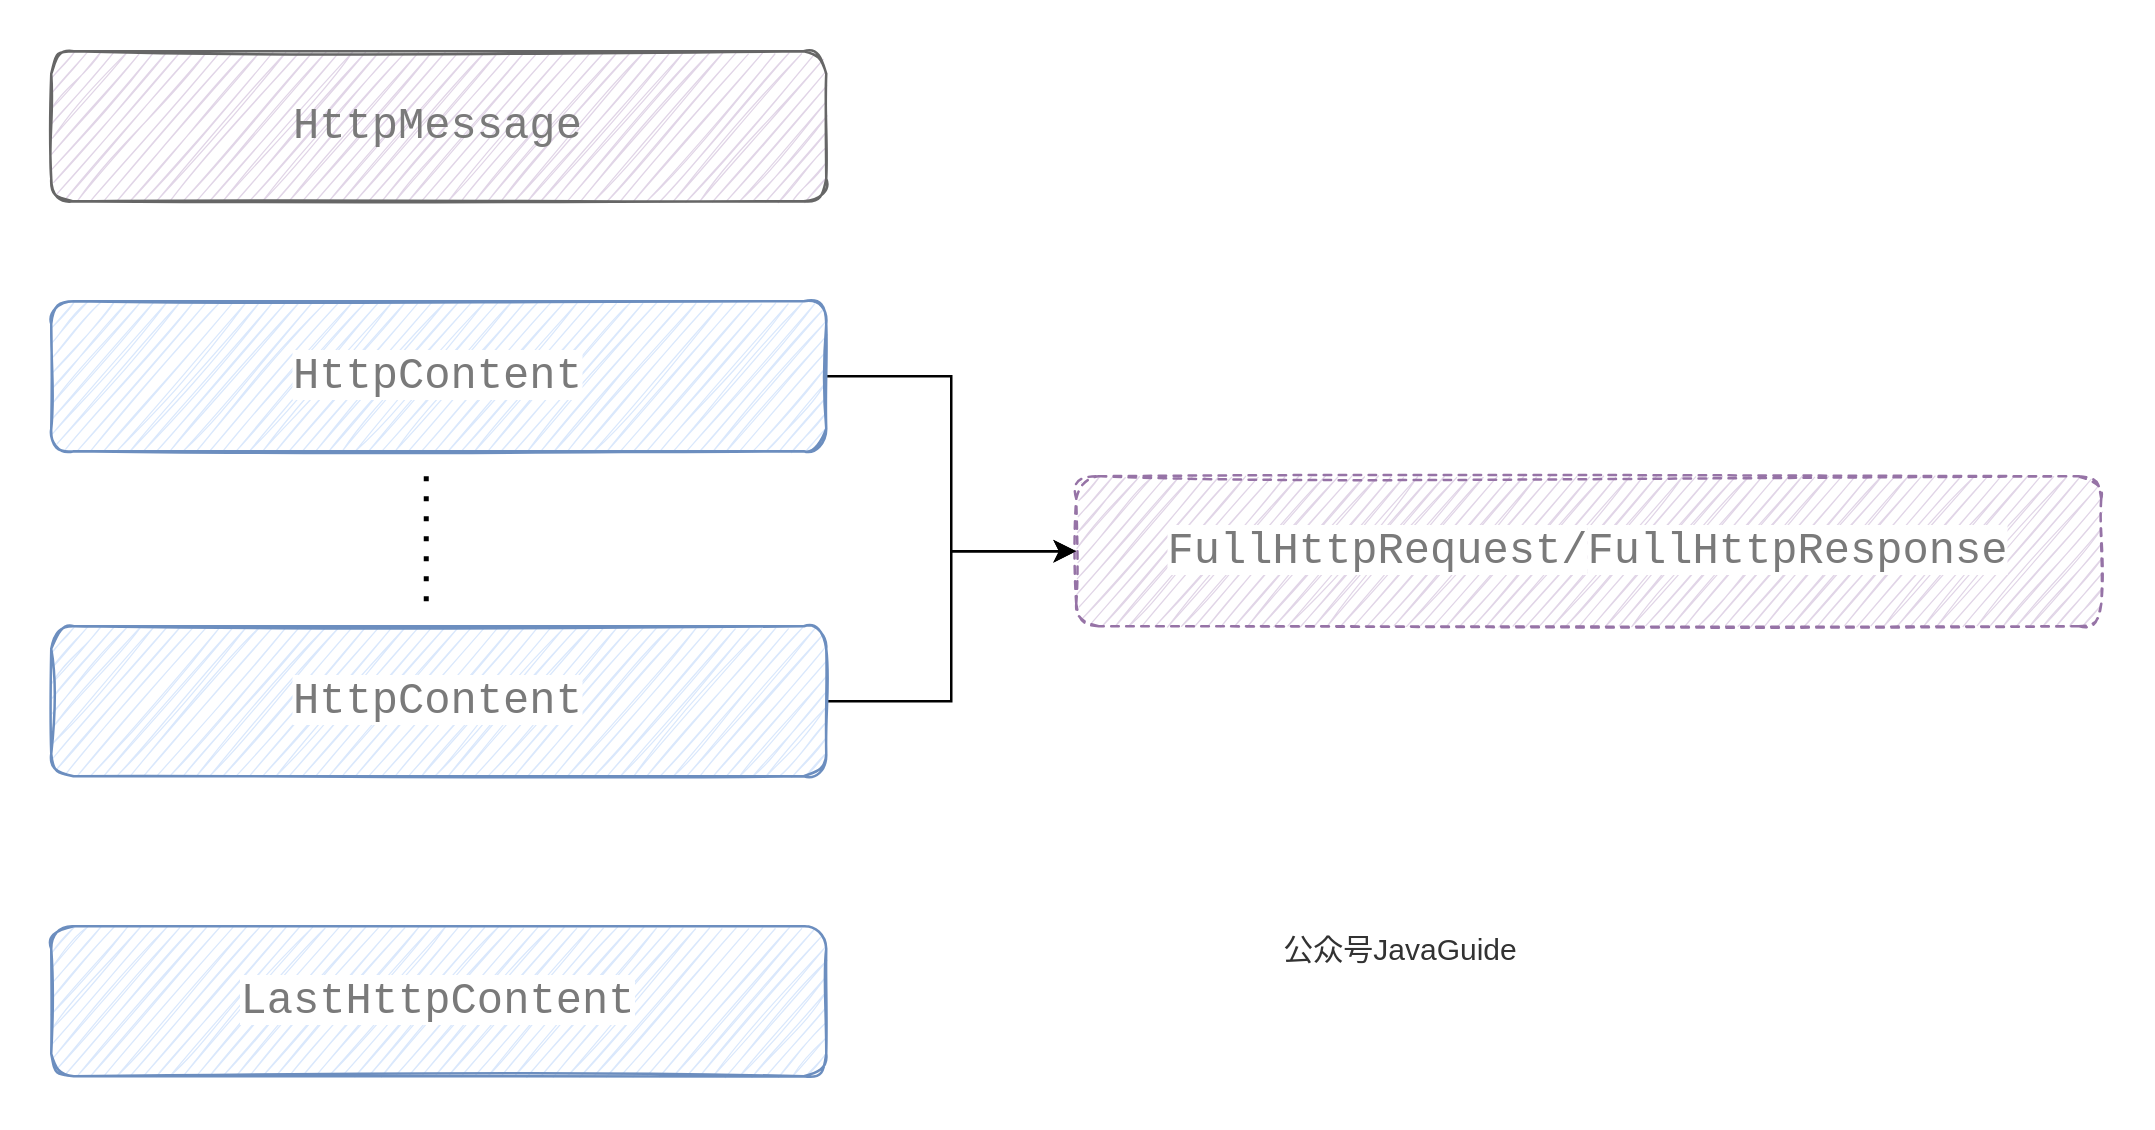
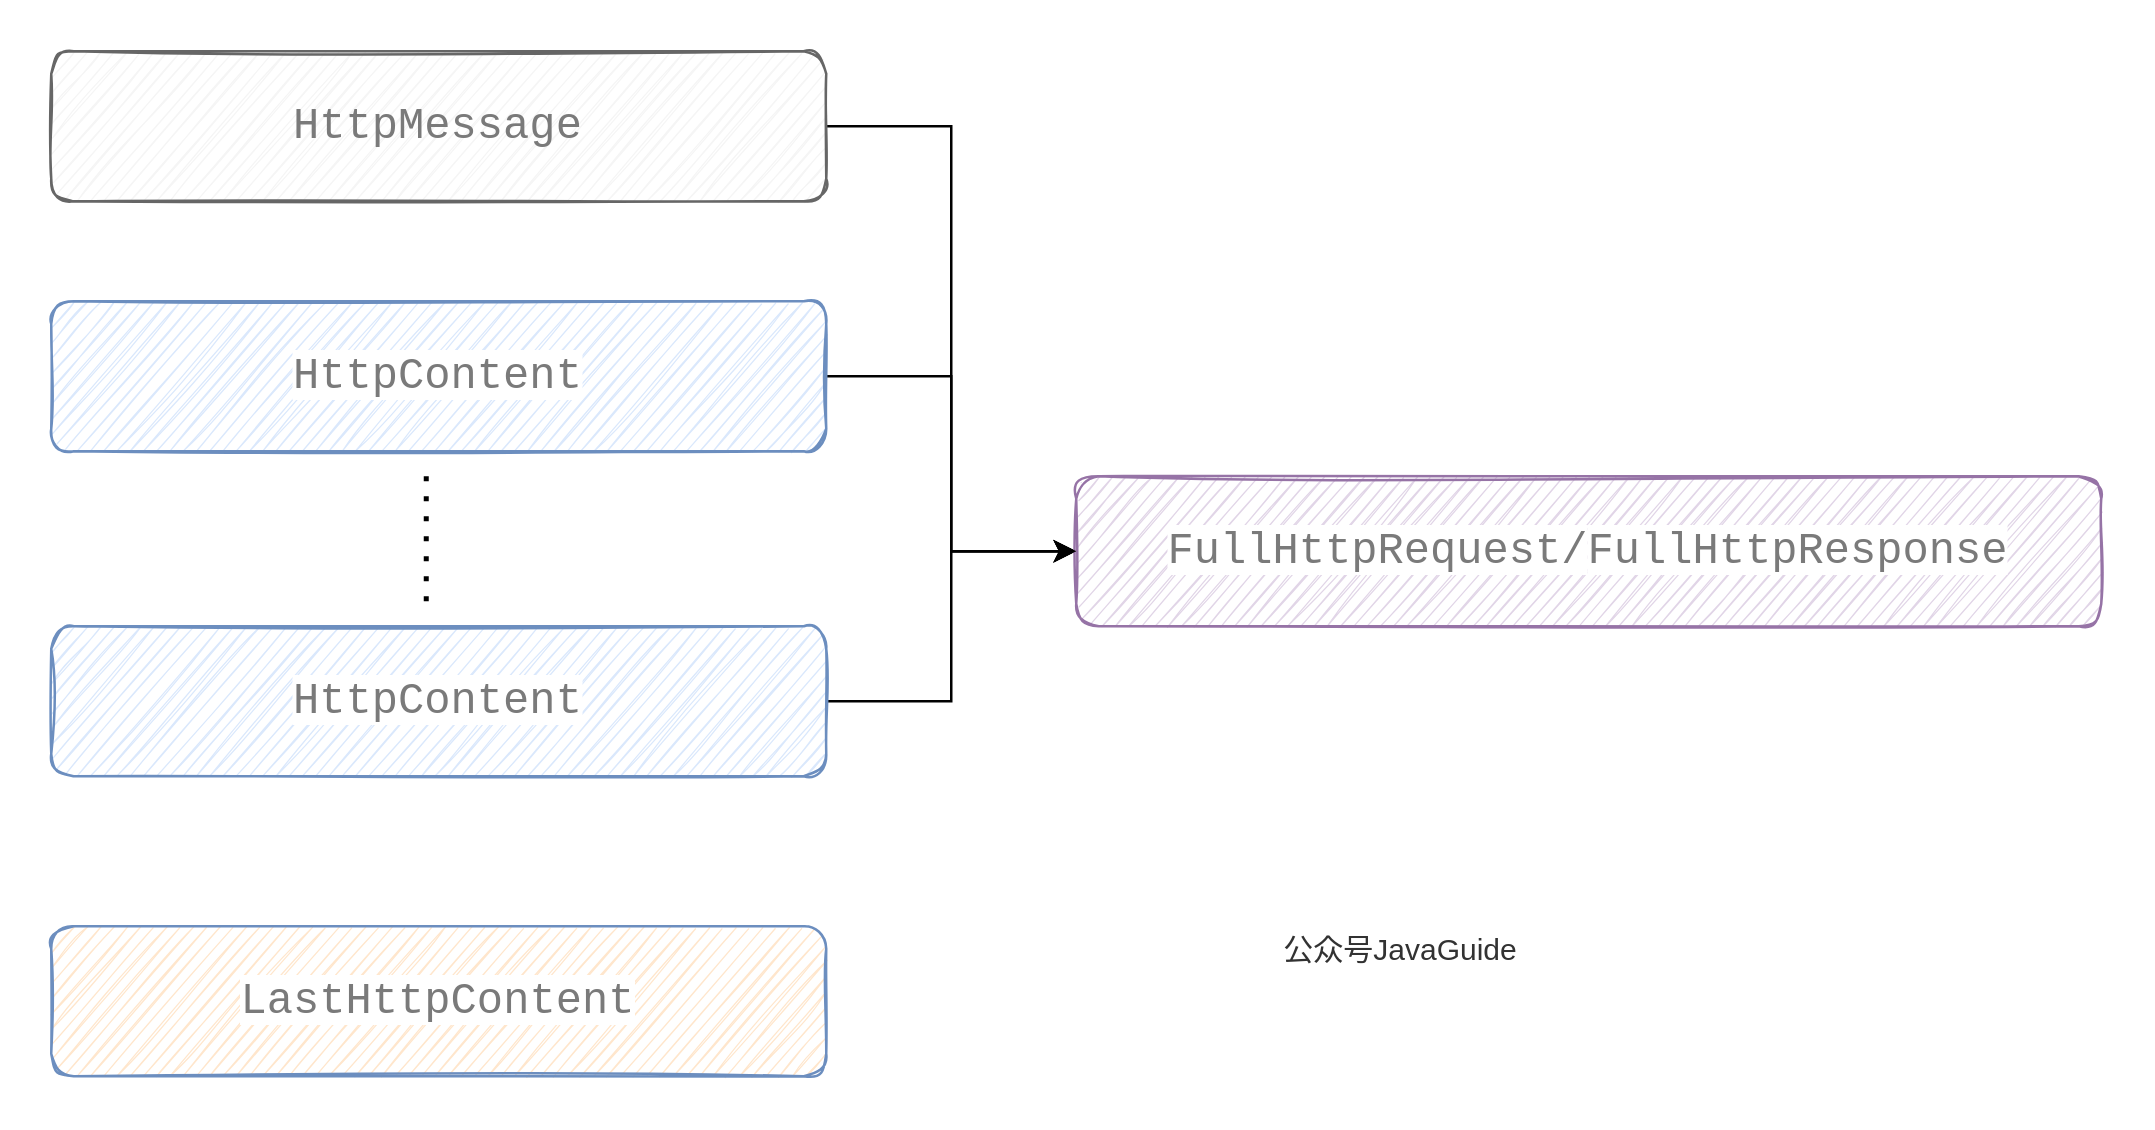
(439, 126) -> (439, 126)
none -> (951, 186)
(1589, 551) -> (1589, 551)
(439, 1001) -> (439, 1001)
